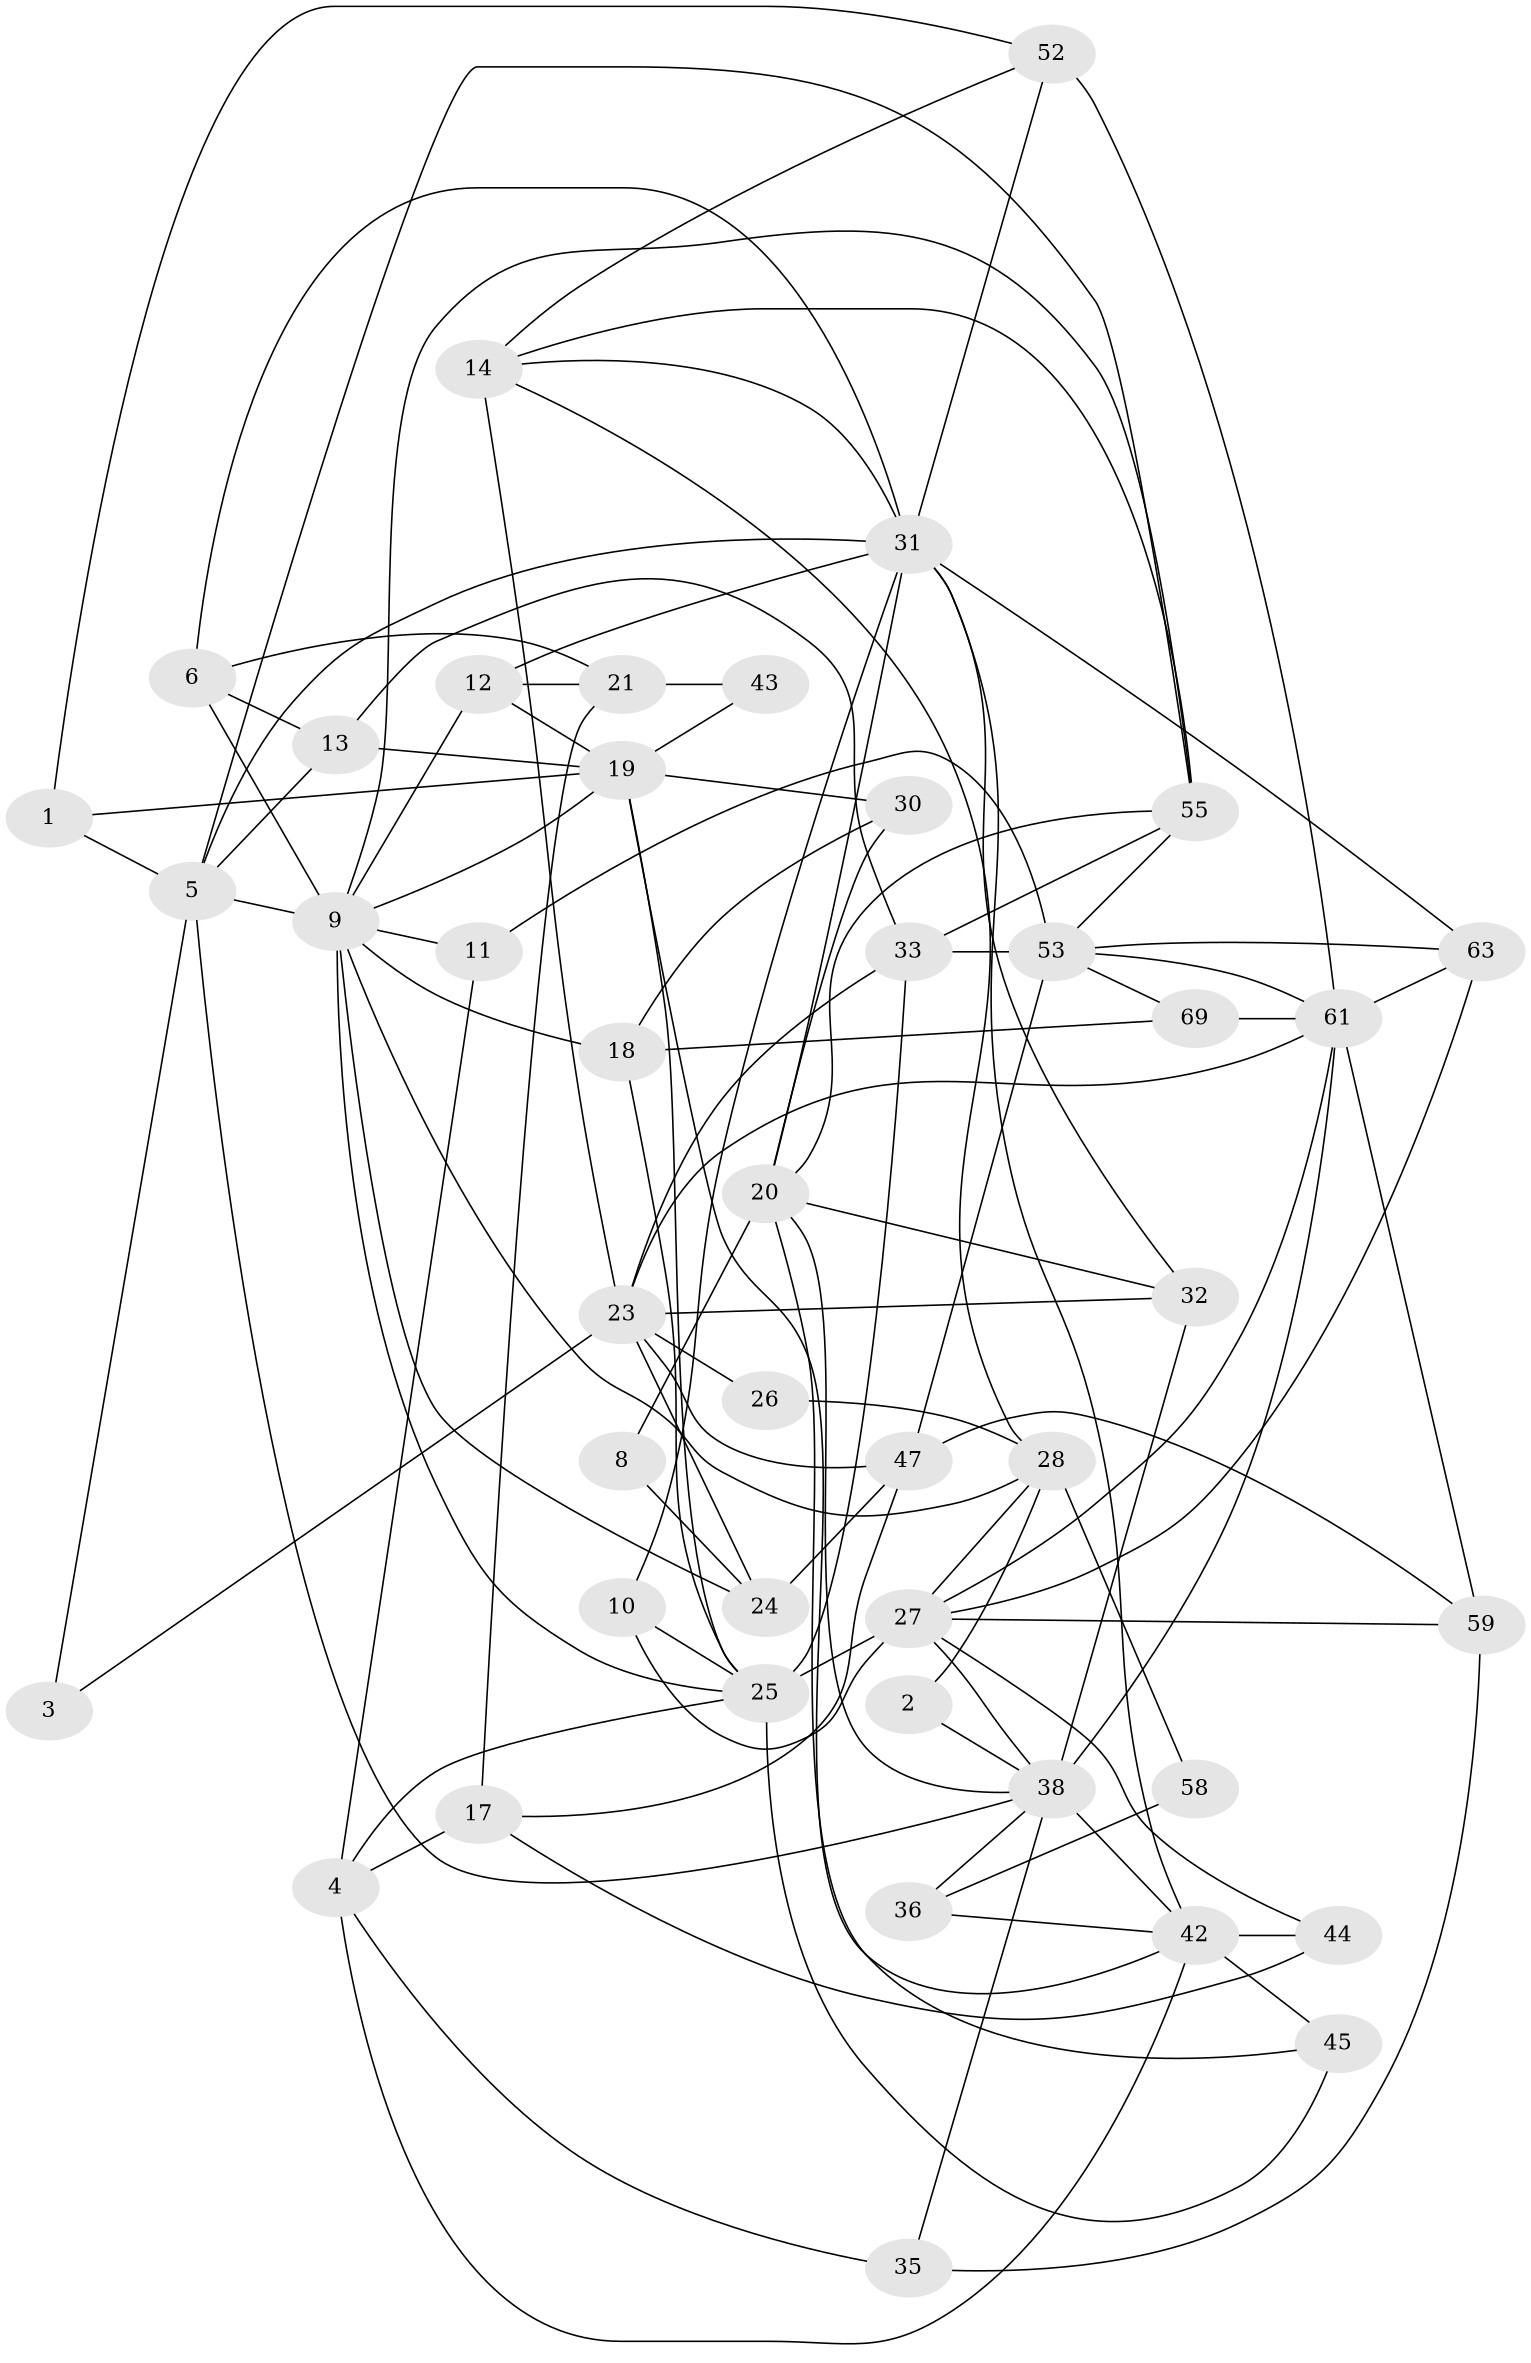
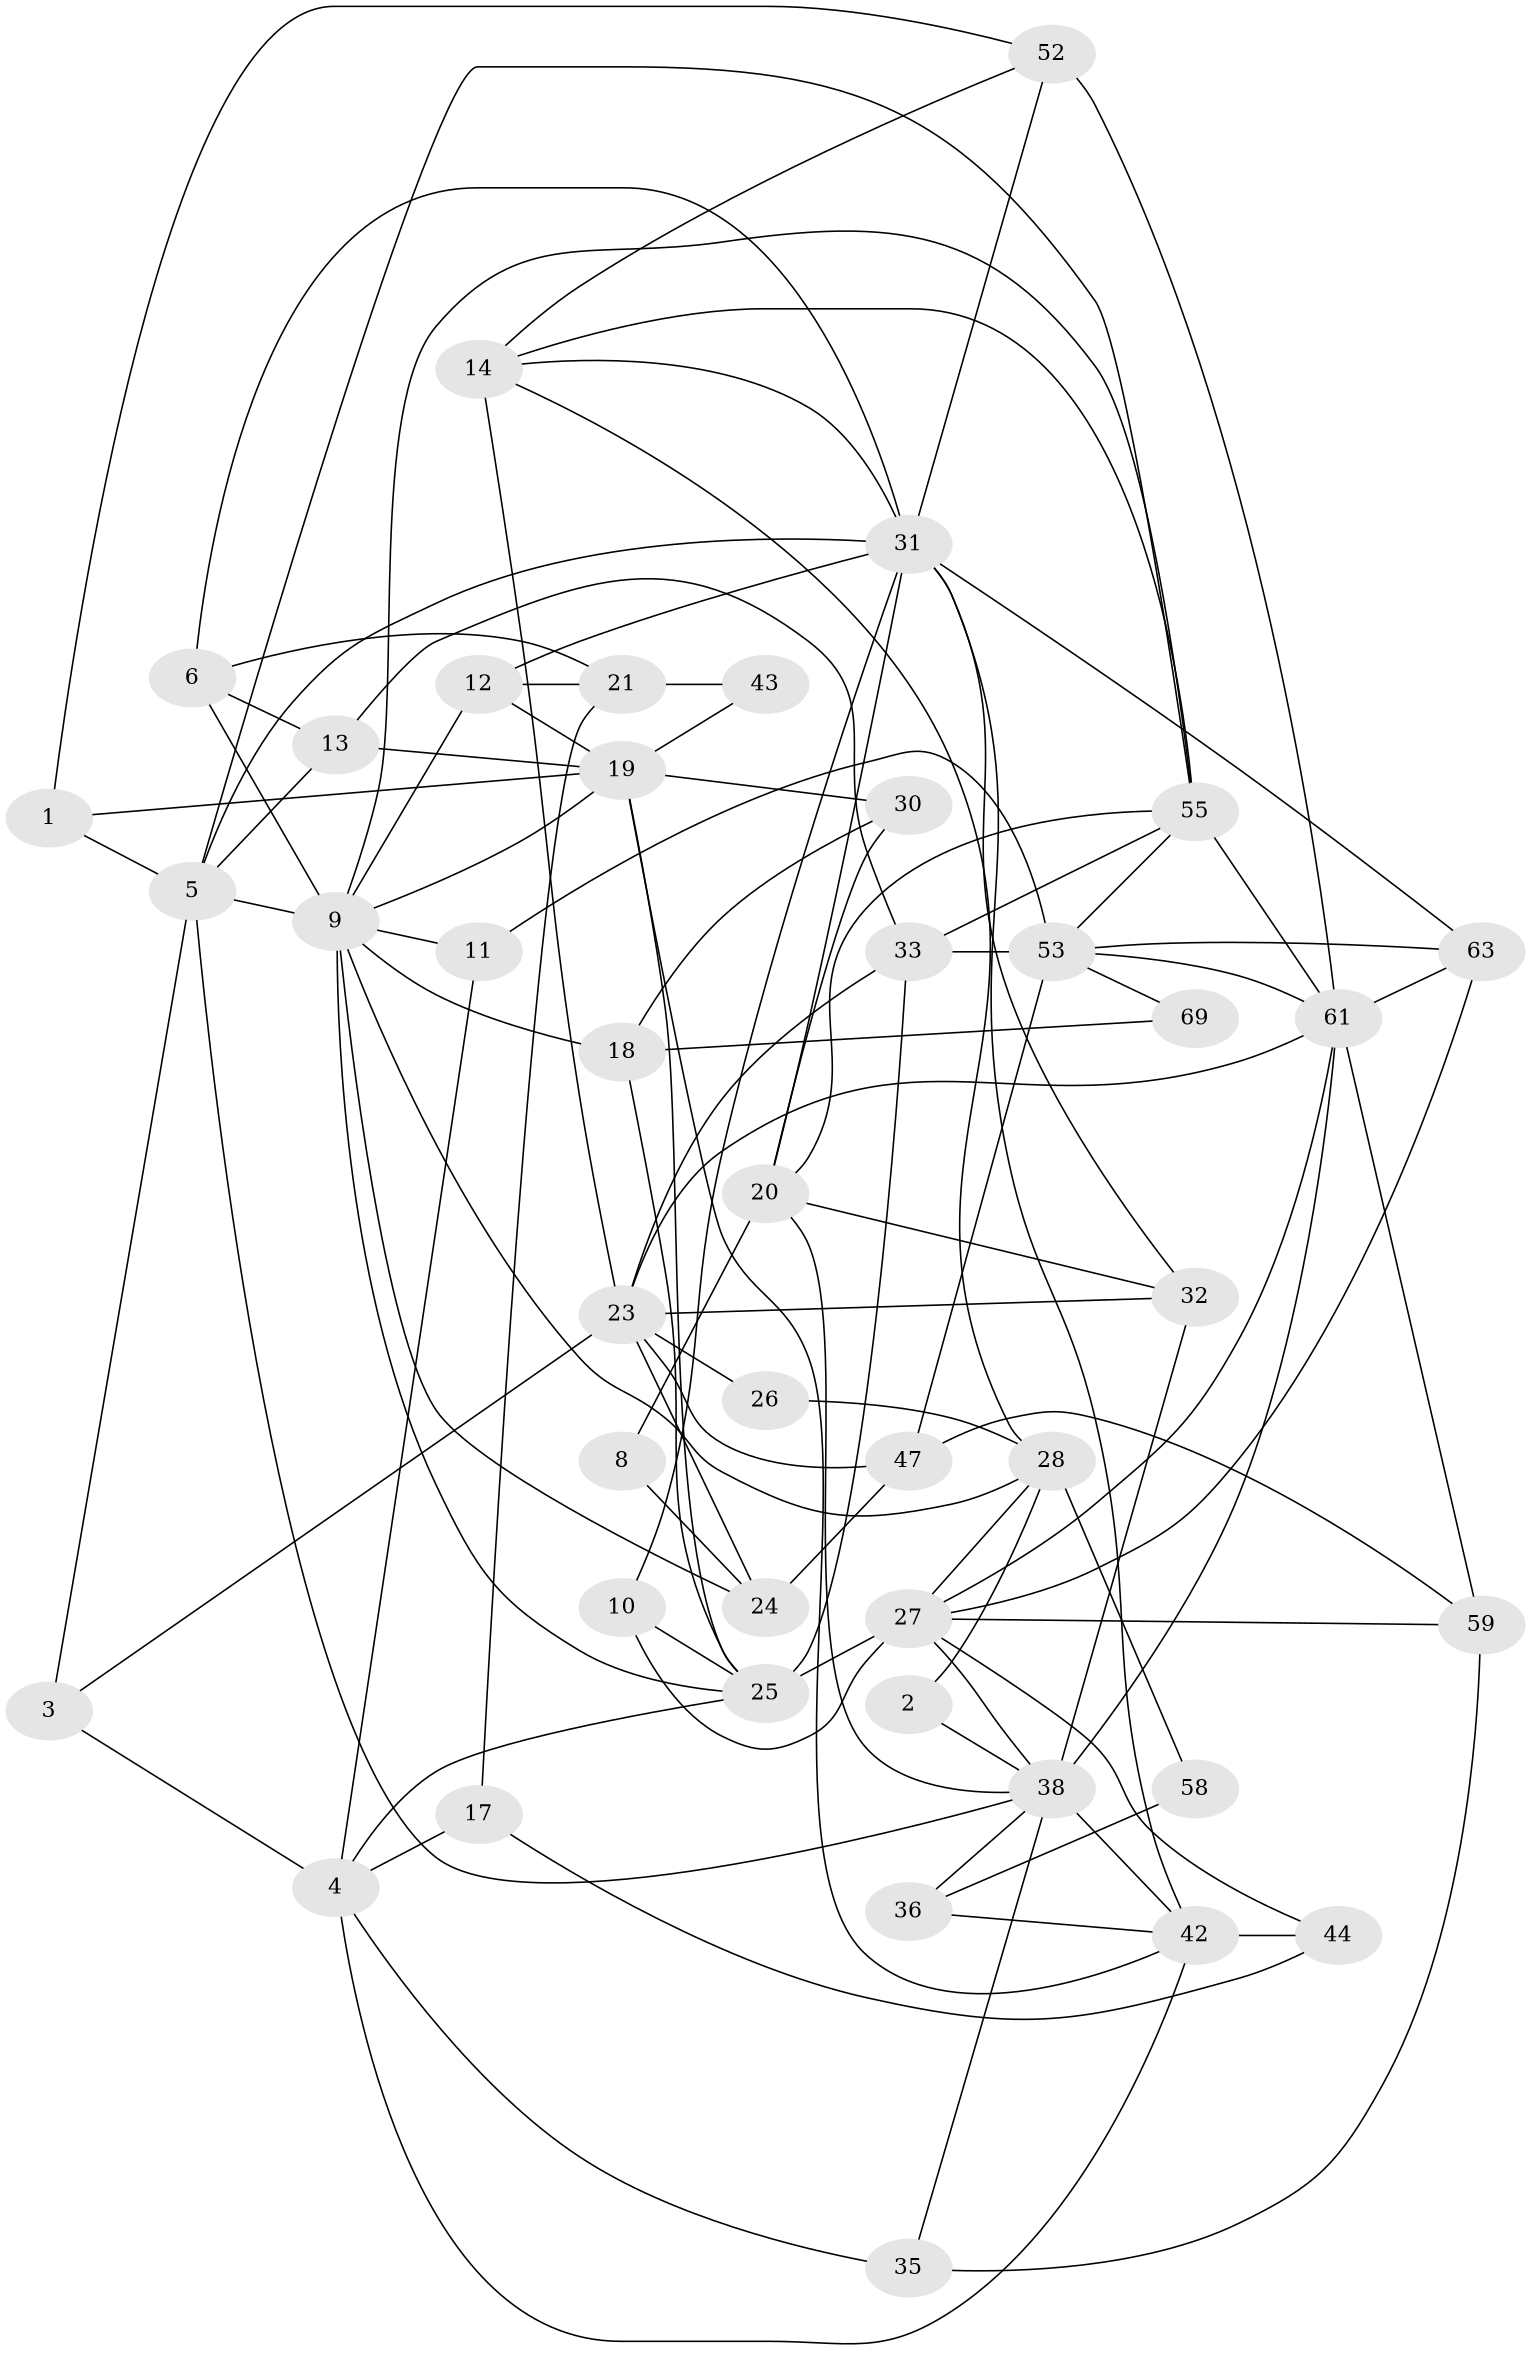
(1267, 1019) -> (1267, 915)
(758, 1770) -> none
none -> (193, 1799)
(1339, 2044) -> none
